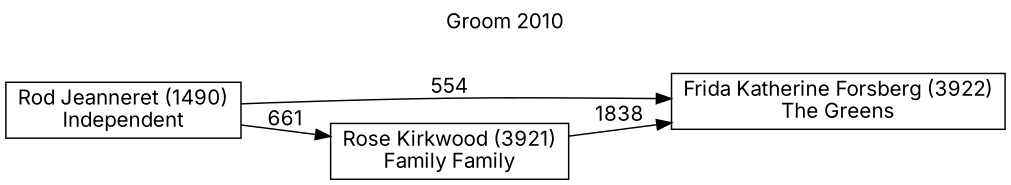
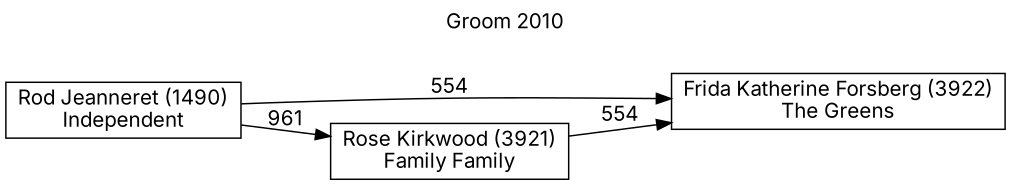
(620, 115) -> (620, 115)
(286, 120) -> (286, 120)
